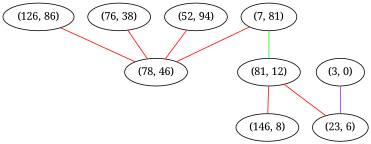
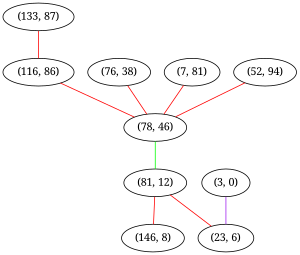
(39, 17) -> (39, 72)
none -> (39, 17)
(269, 45) -> (155, 155)
